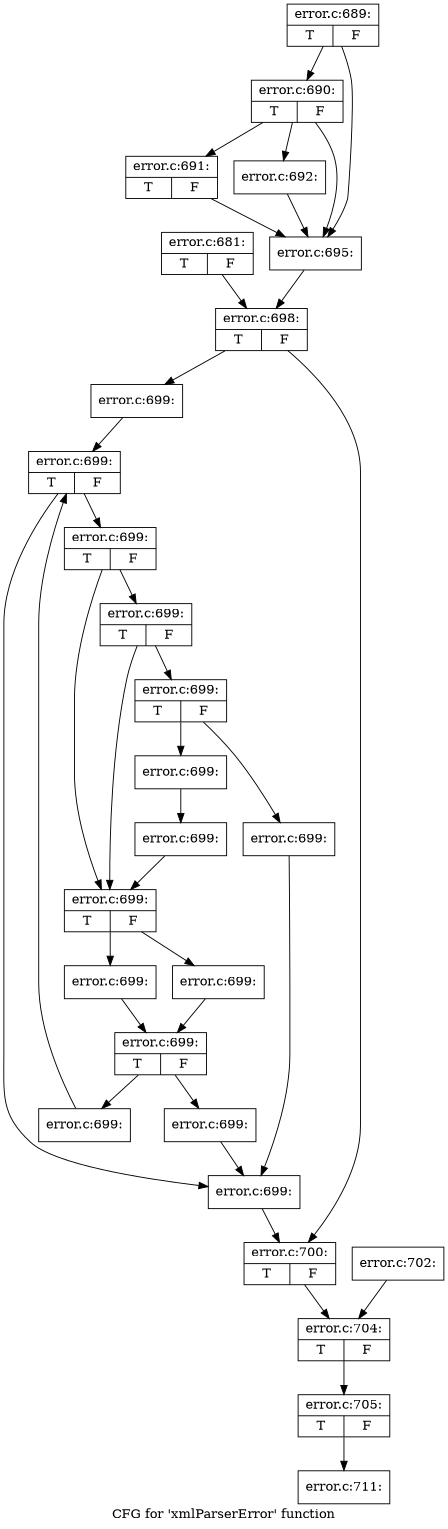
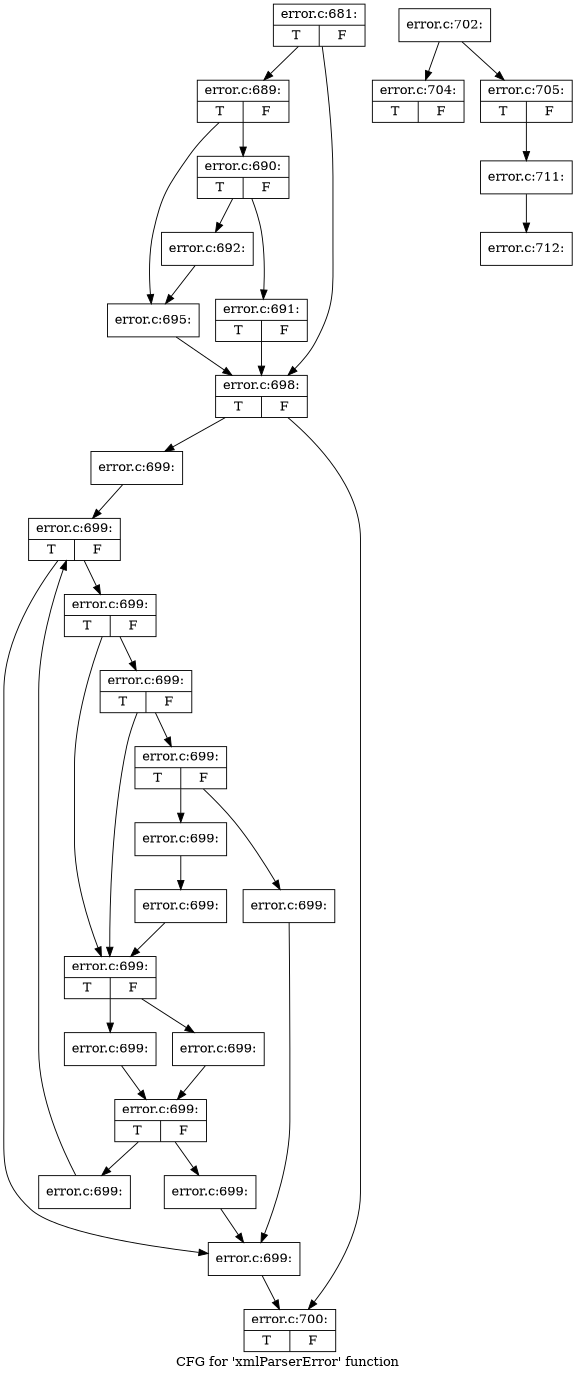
none -> (285, 60)
(337, 173) -> none
(244, 216) -> (261, 354)
none -> (526, 249)
(314, 1298) -> none
(344, 1373) -> (480, 58)
